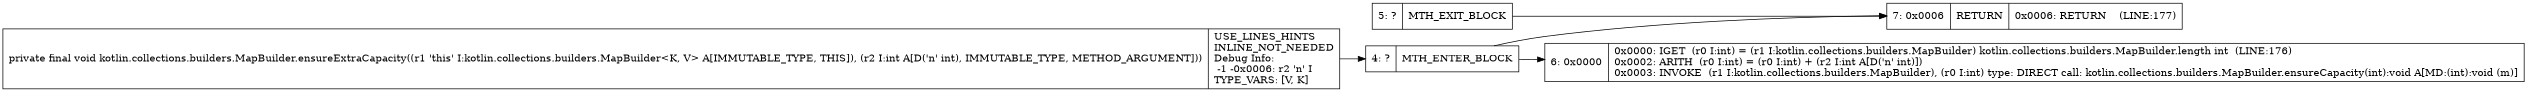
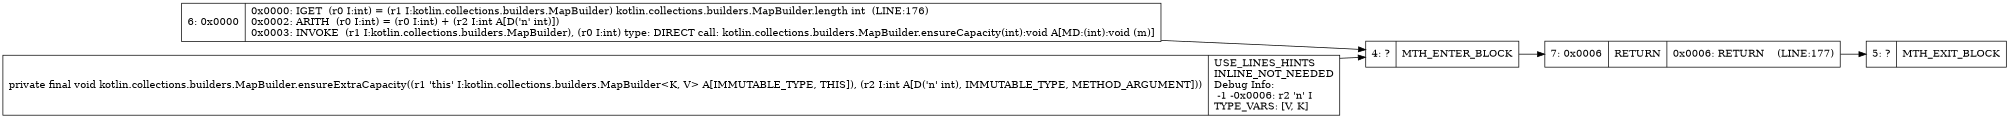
(1696, 16) -> (1850, 54)
(1528, 59) -> (1260, 45)
